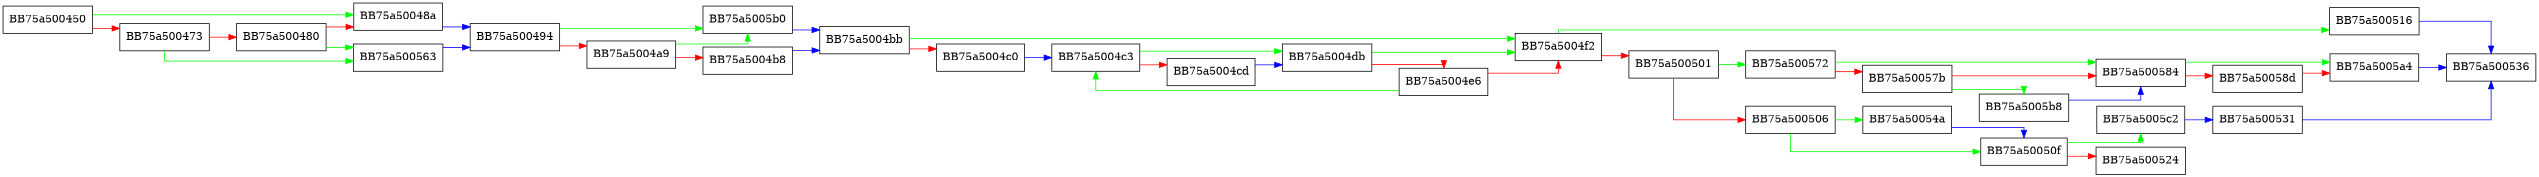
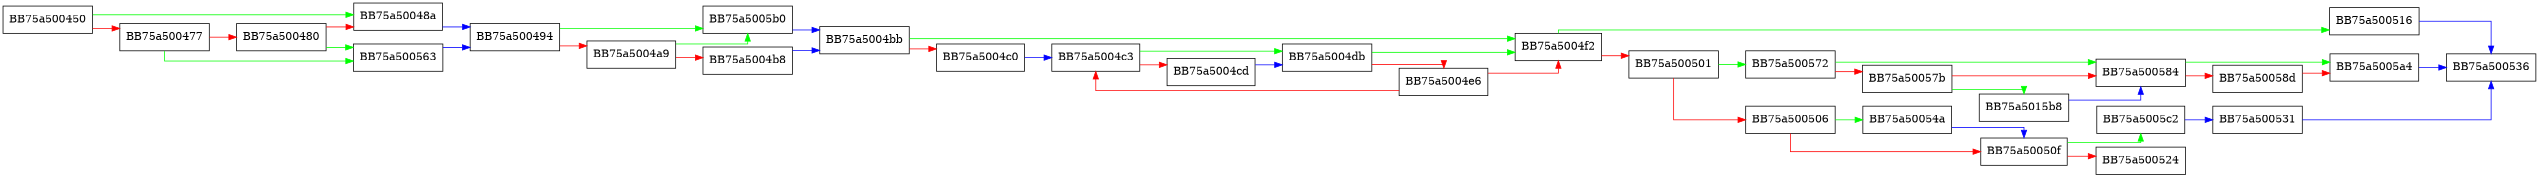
(165, 37) -> (165, 37)
(1242, 91) -> (1242, 91)
(2024, 108) -> (2024, 108)
(1873, 152) -> (1873, 152)
